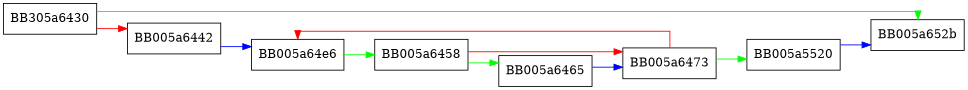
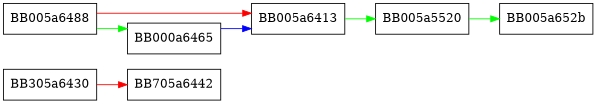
(508, 12) -> none
(174, 38) -> (174, 85)
(851, 45) -> (480, 19)
(298, 55) -> none
(421, 55) -> (50, 19)
(669, 63) -> (298, 19)
(545, 71) -> (174, 38)
